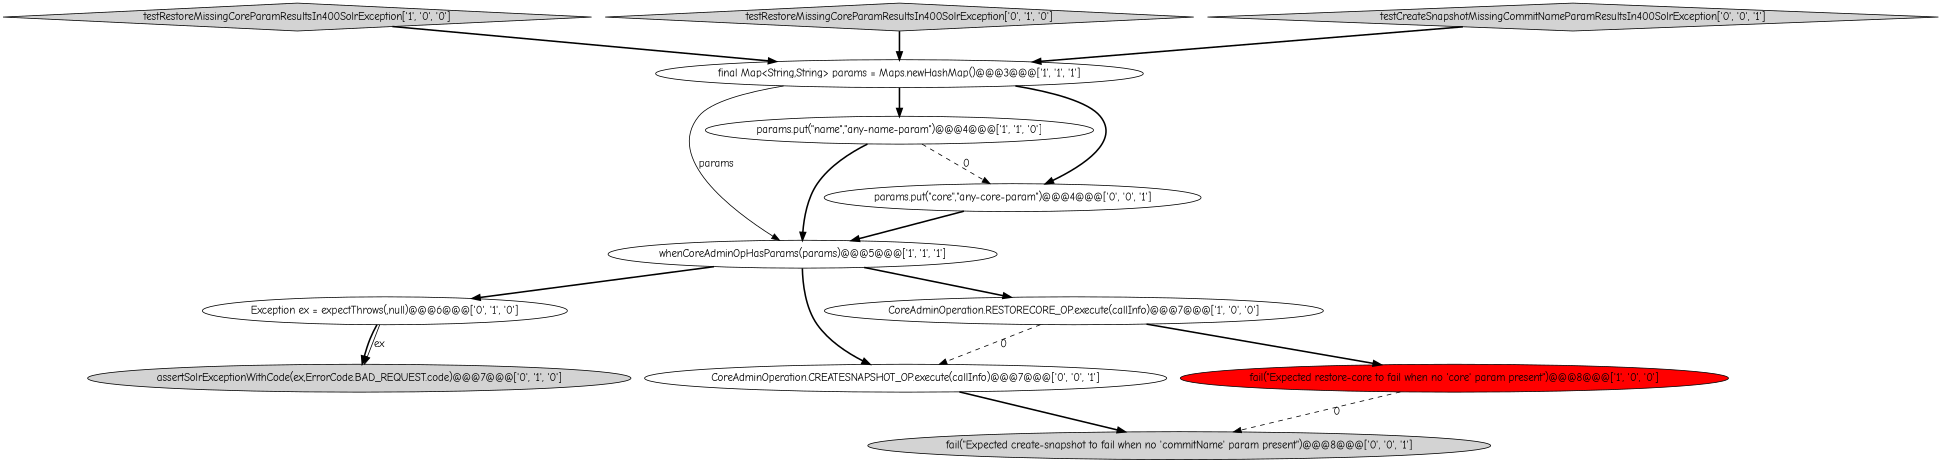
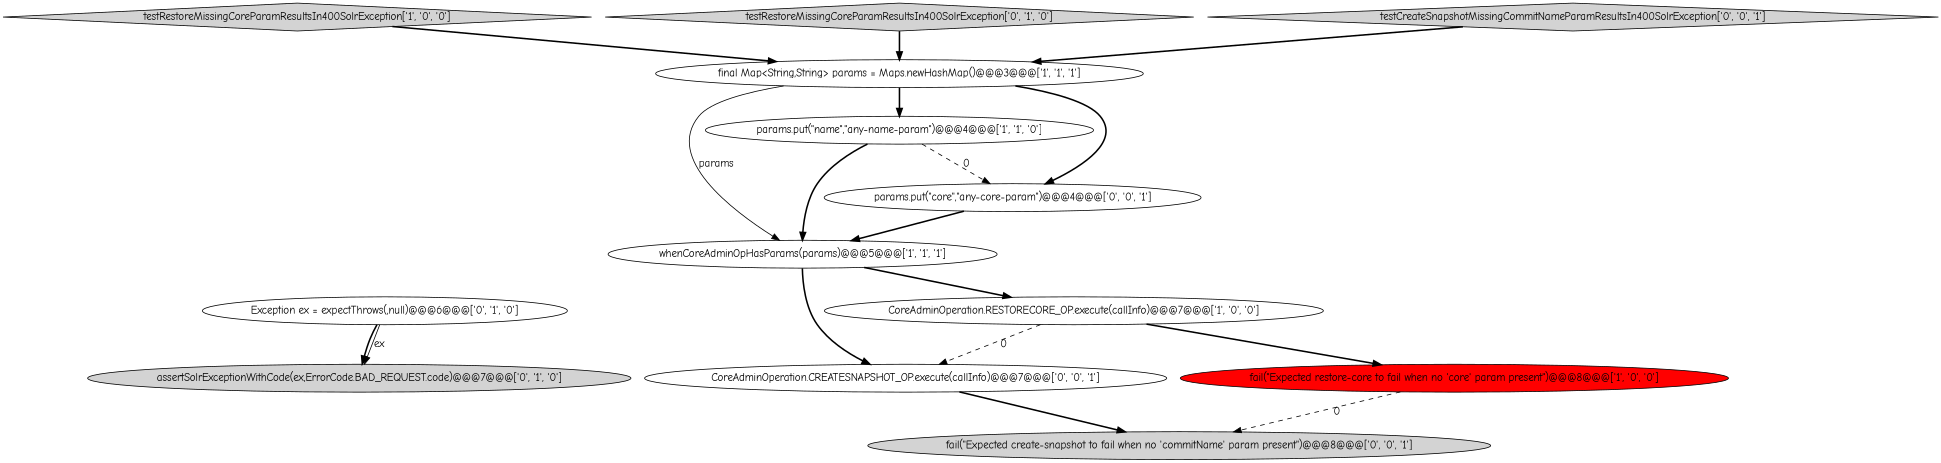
(597, 282) -> none
